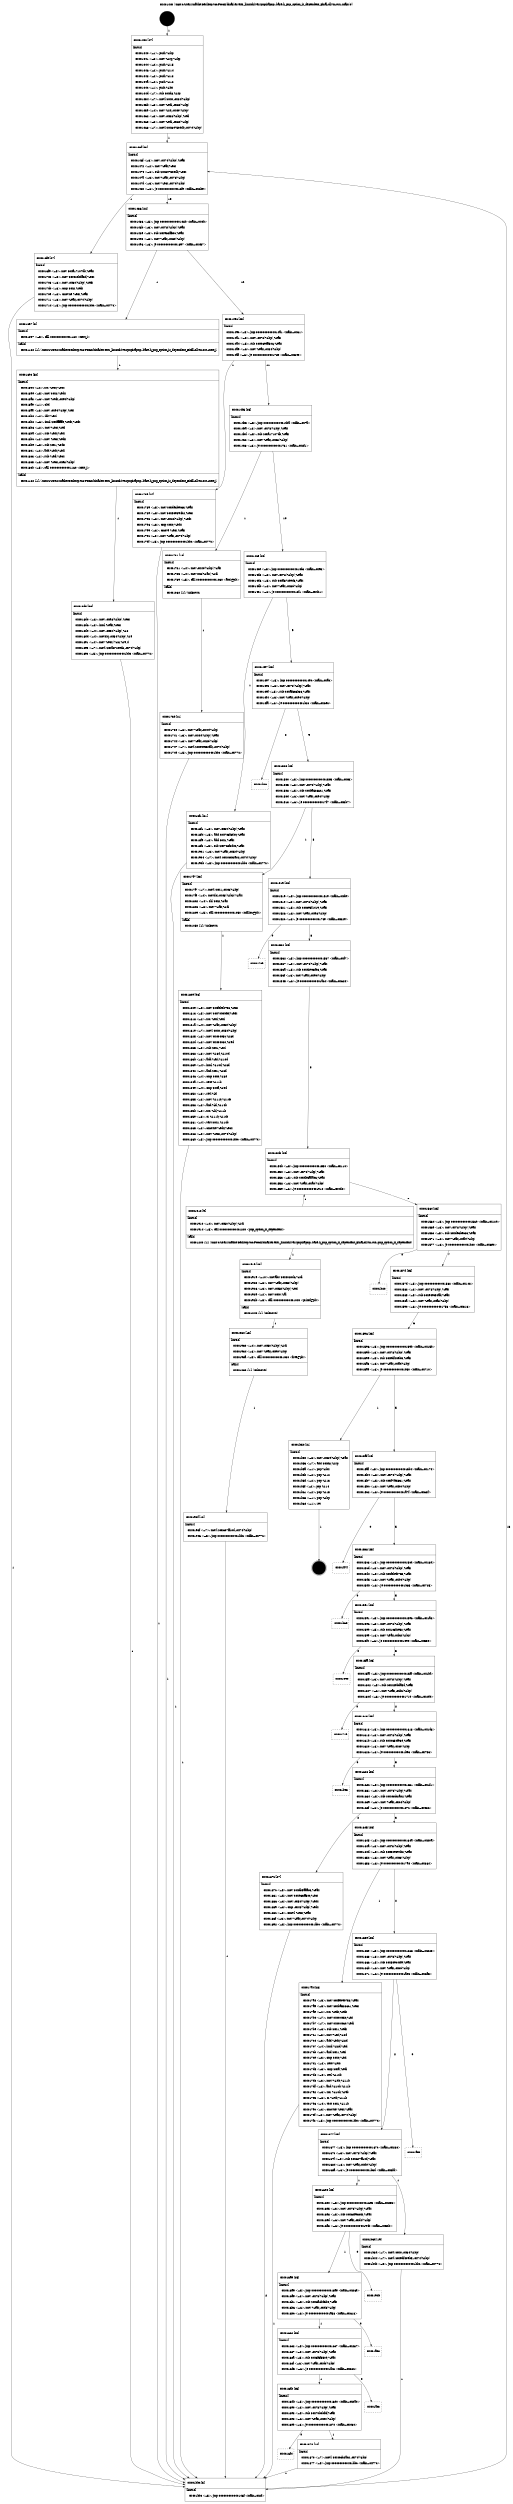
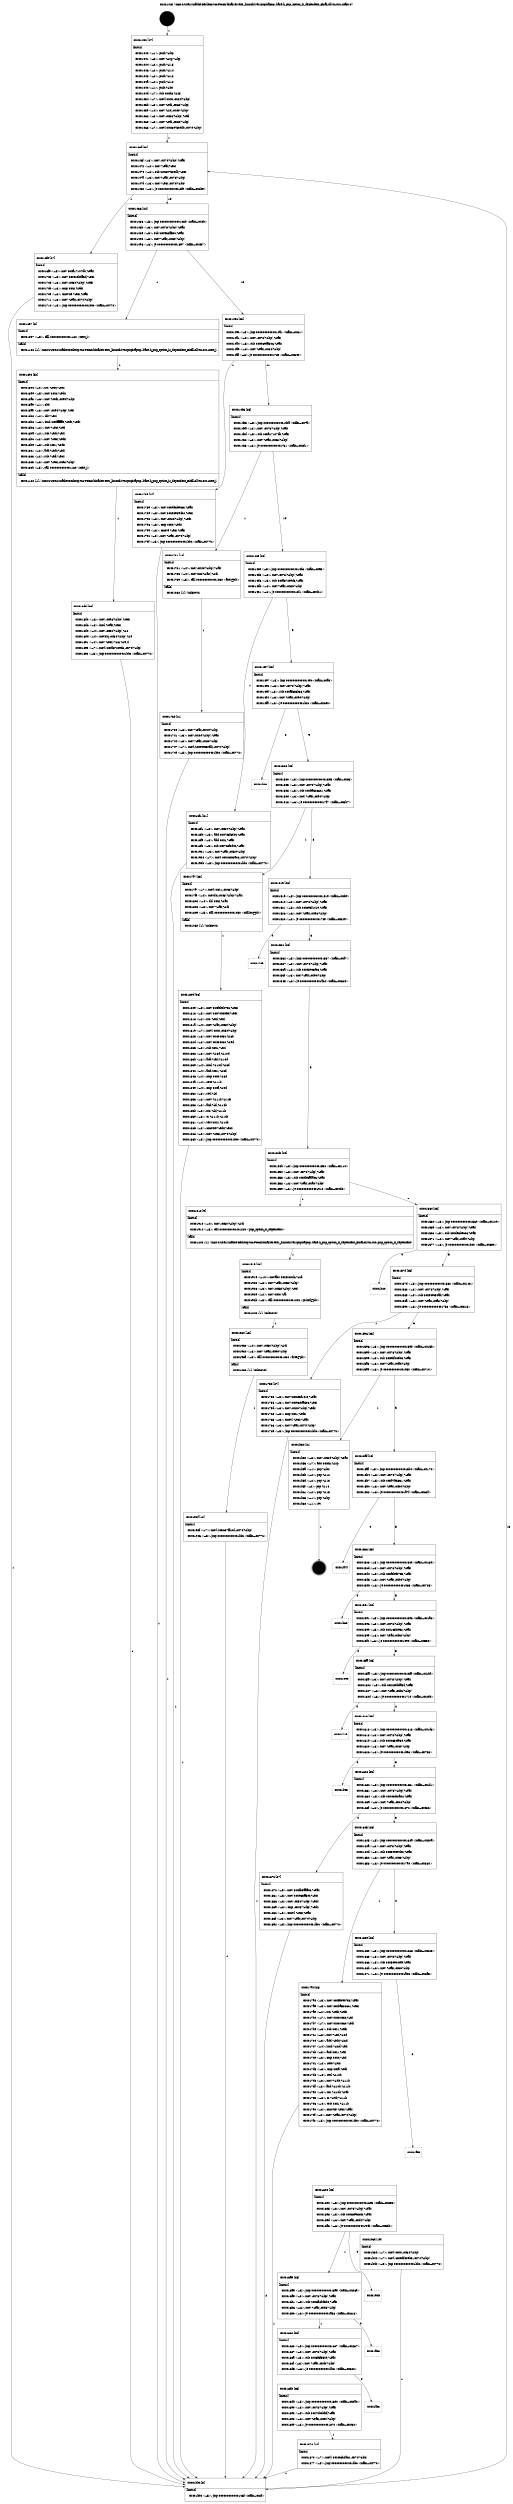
(303, 1201) -> (301, 1199)
(448, 1255) -> (448, 1255)
none -> (299, 1408)
(360, 2153) -> none
(319, 2378) -> none
(286, 2454) -> none
